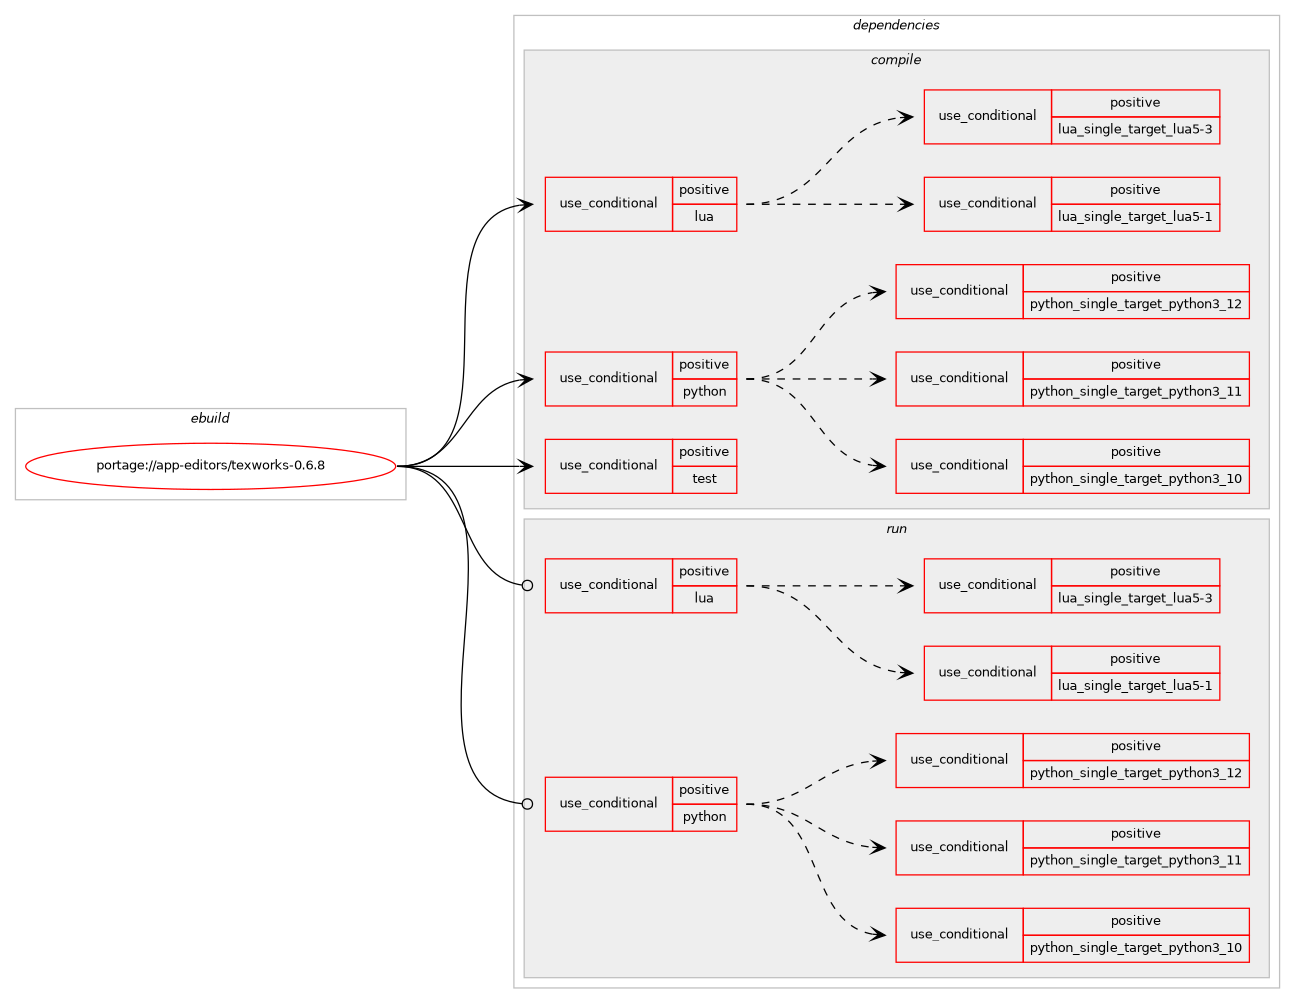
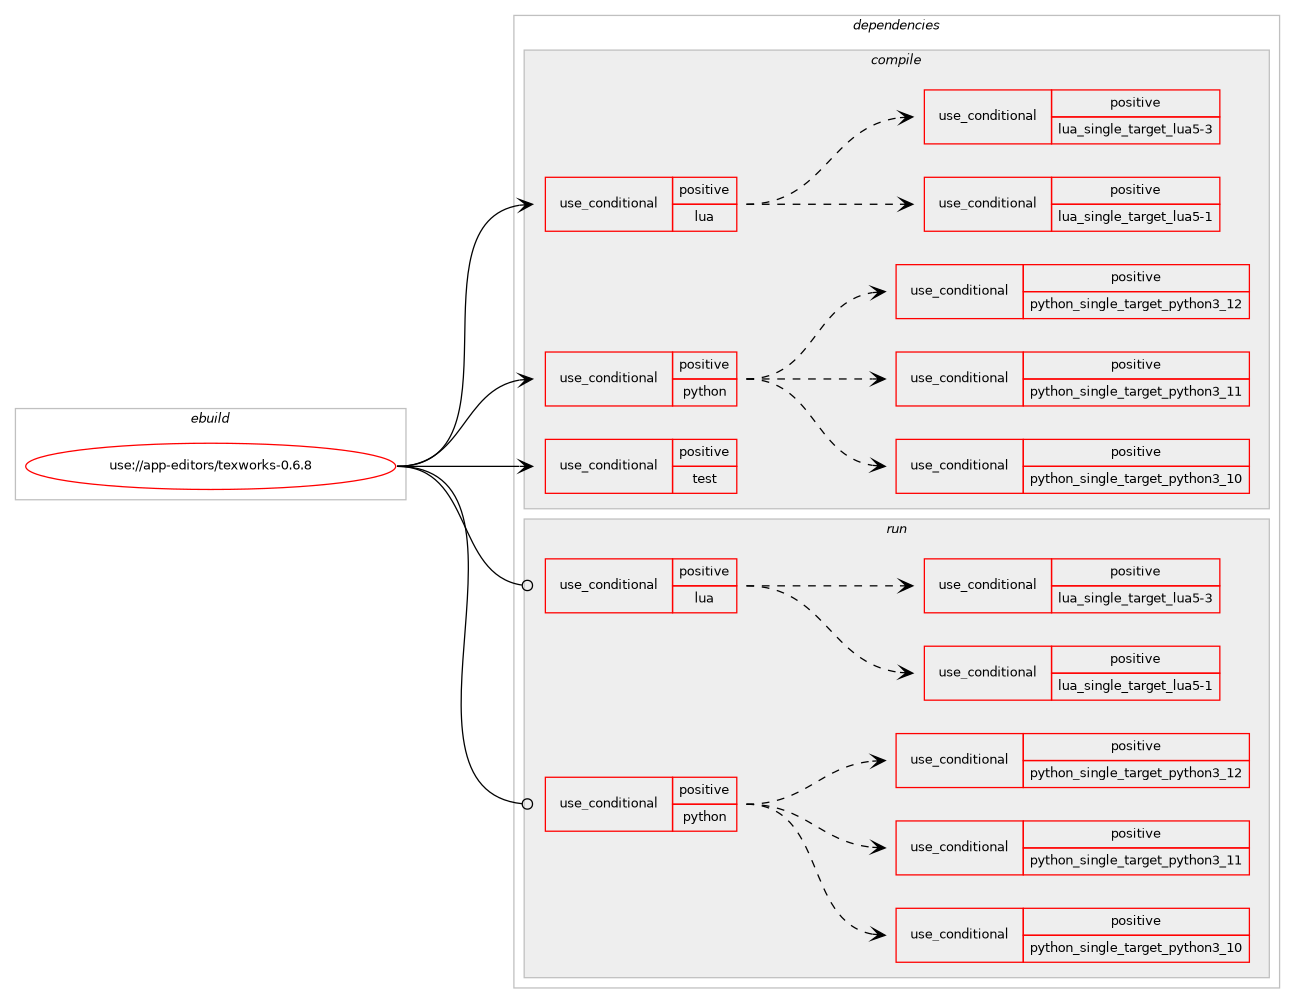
(211, 466) -> (211, 466)
